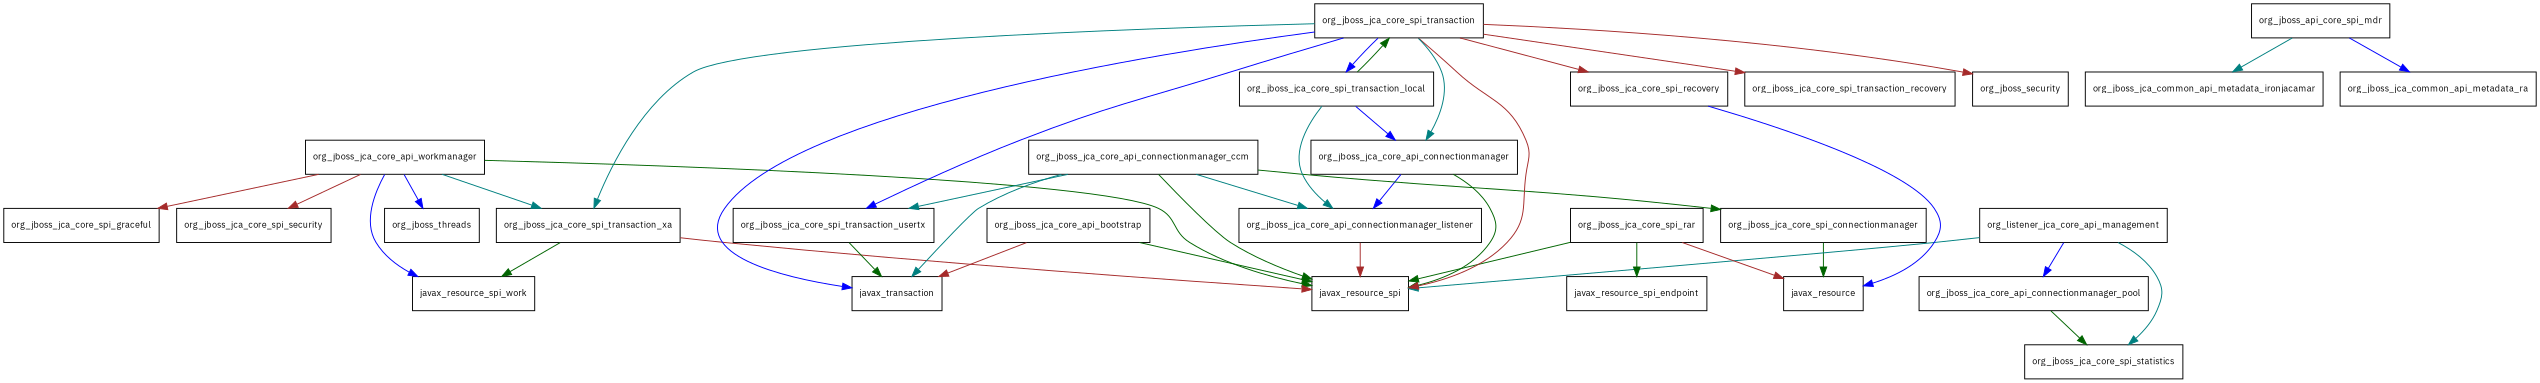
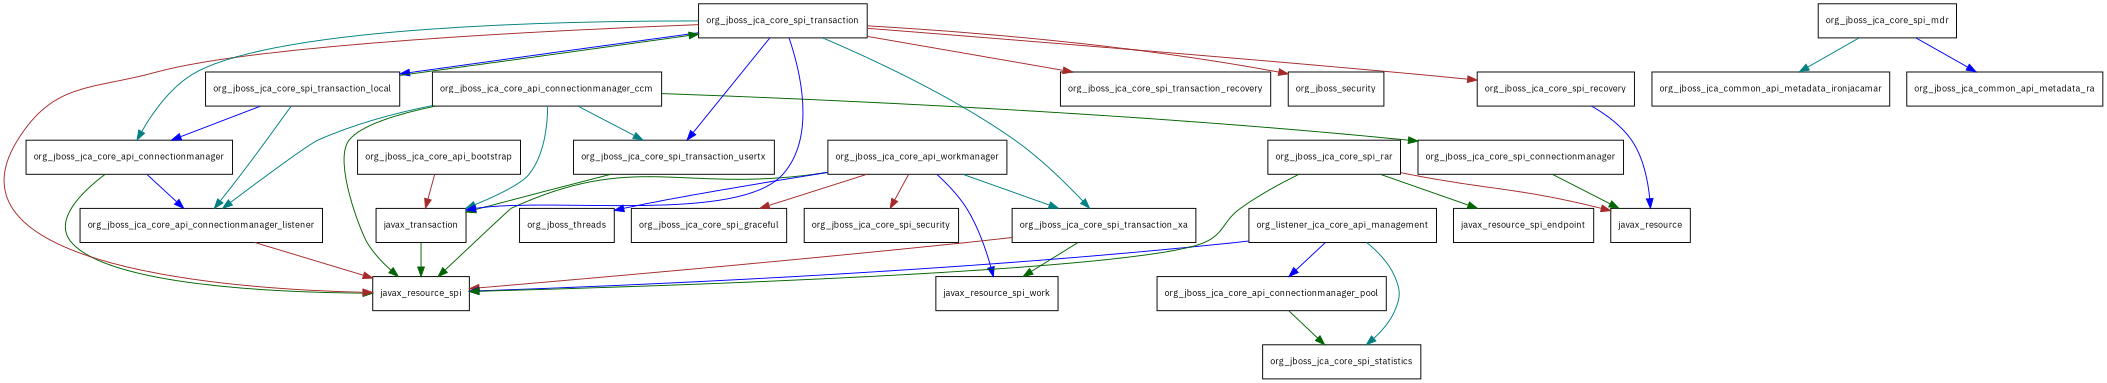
(2321, 21) -> (1887, 21)
(1205, 257) -> (421, 255)
(1699, 264) -> (864, 272)
